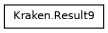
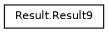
(54, 17) -> (54, 17)
